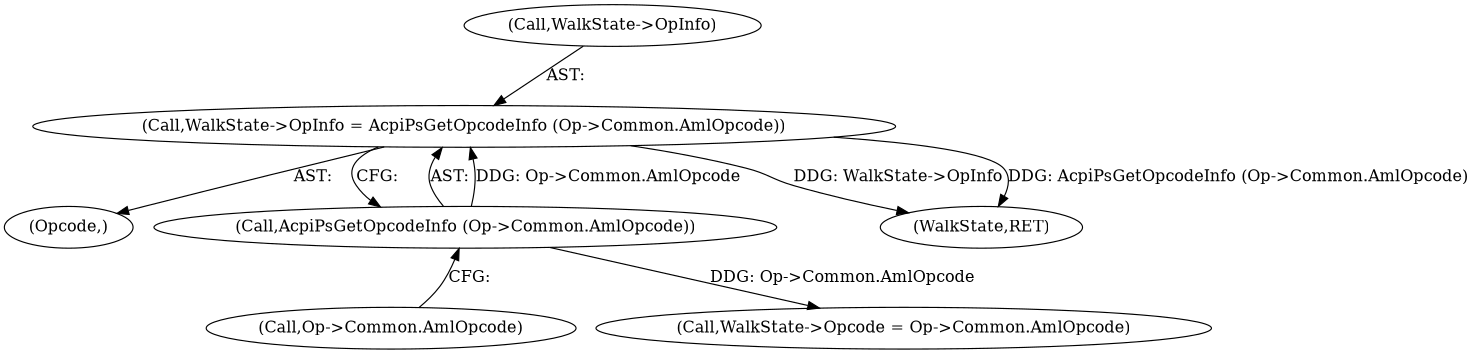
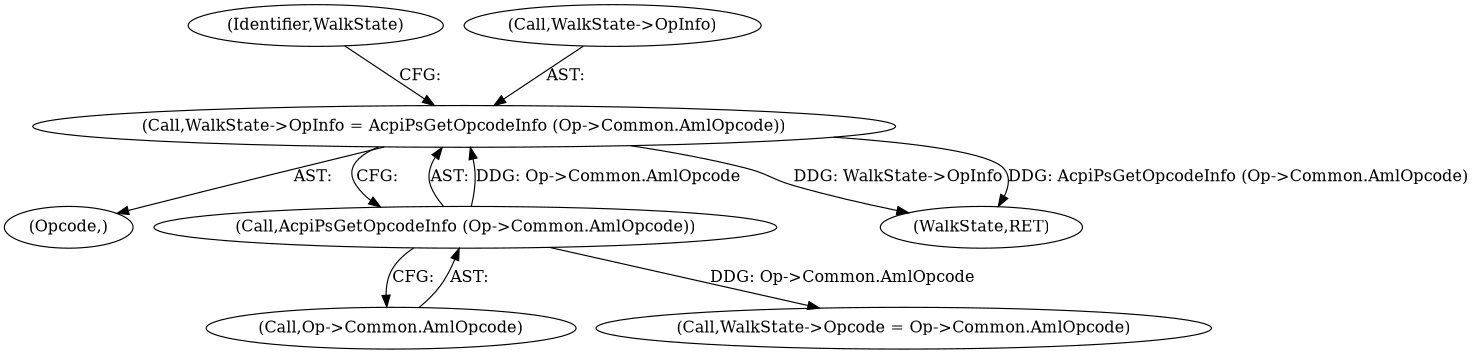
none -> (316, 26)
none -> (393, 268)
(472, 278) -> (472, 278)
